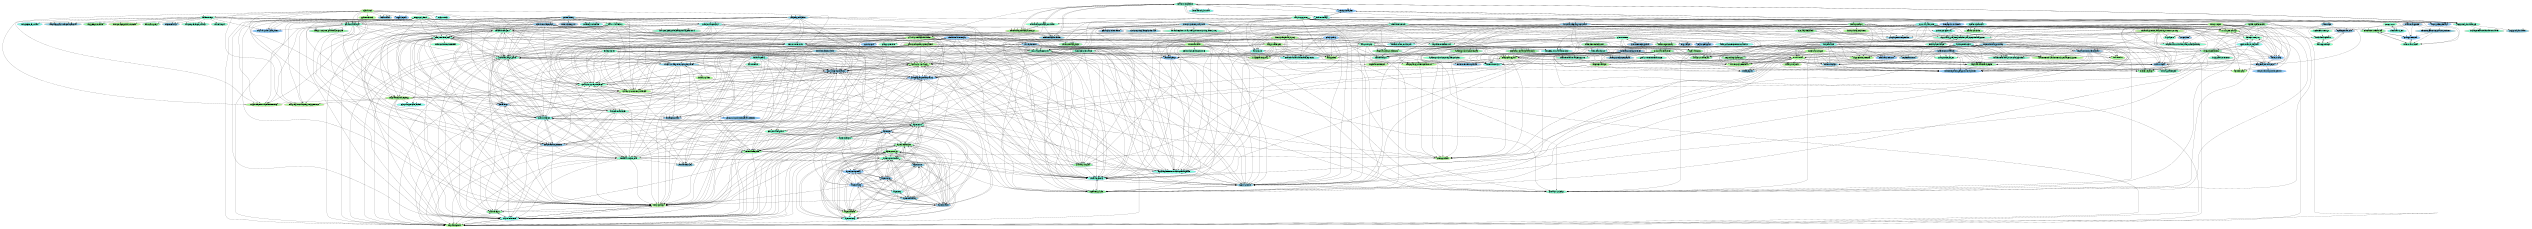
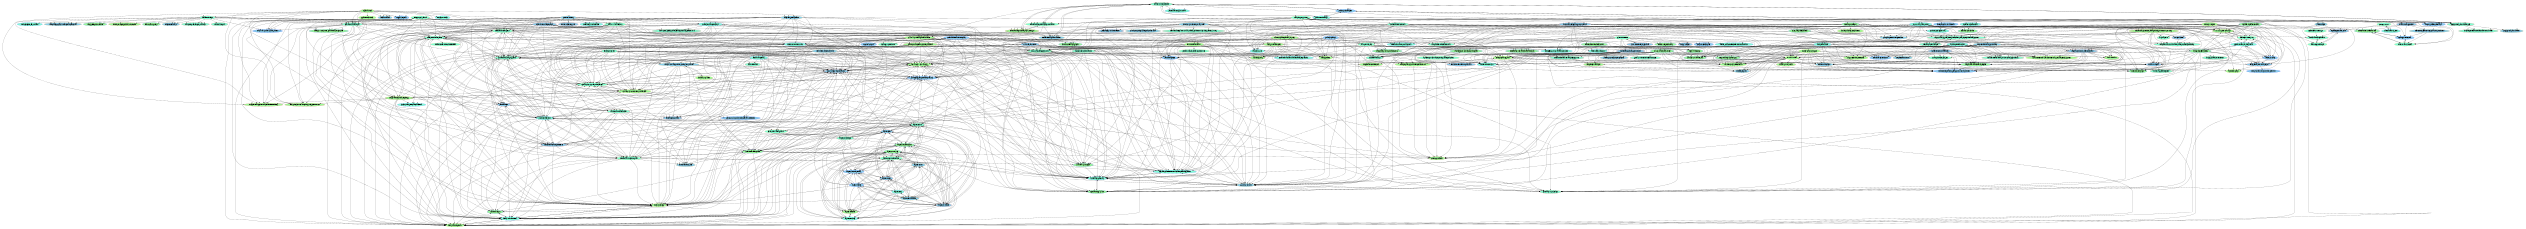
(1260, 58) -> (1258, 58)
(264, 105) -> (264, 105)
